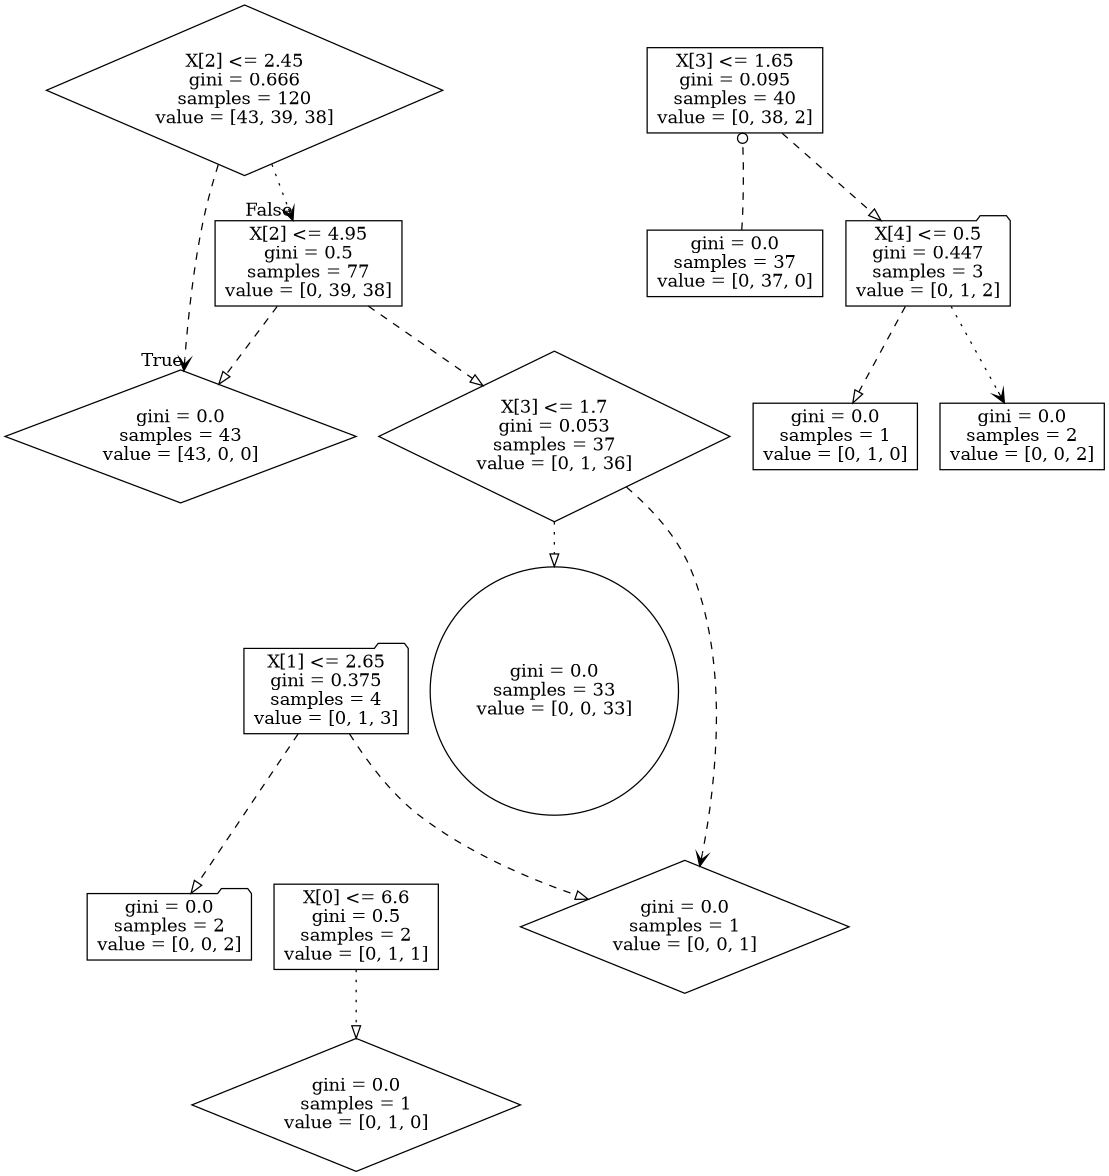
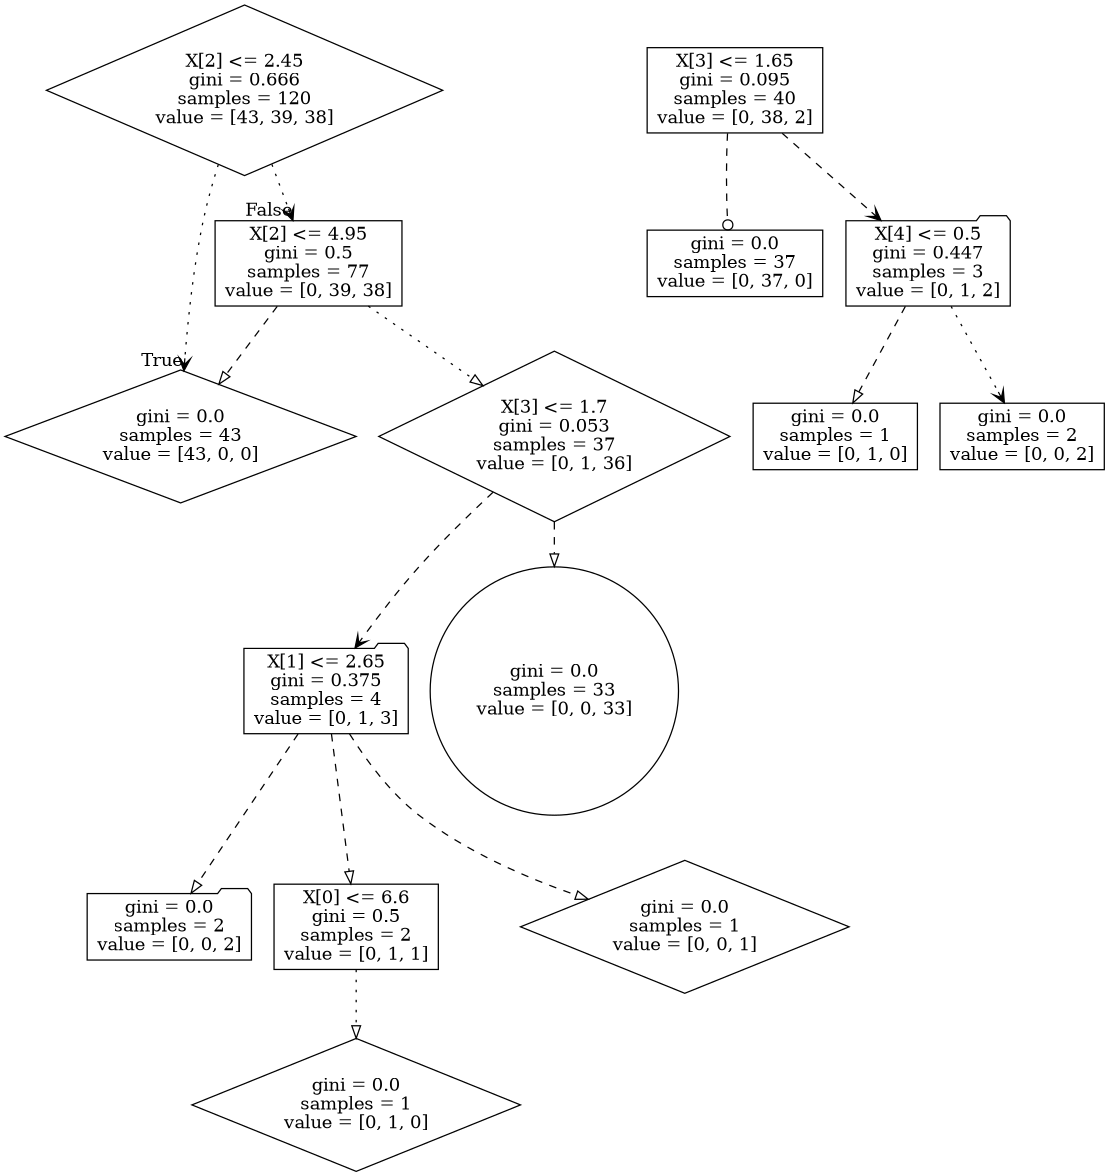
(827, 173) -> (827, 173)
(743, 187) -> (726, 177)
(196, 260) -> (196, 260)
(420, 342) -> (420, 342)
(554, 538) -> (554, 538)
(713, 658) -> (424, 561)
none -> (340, 803)
